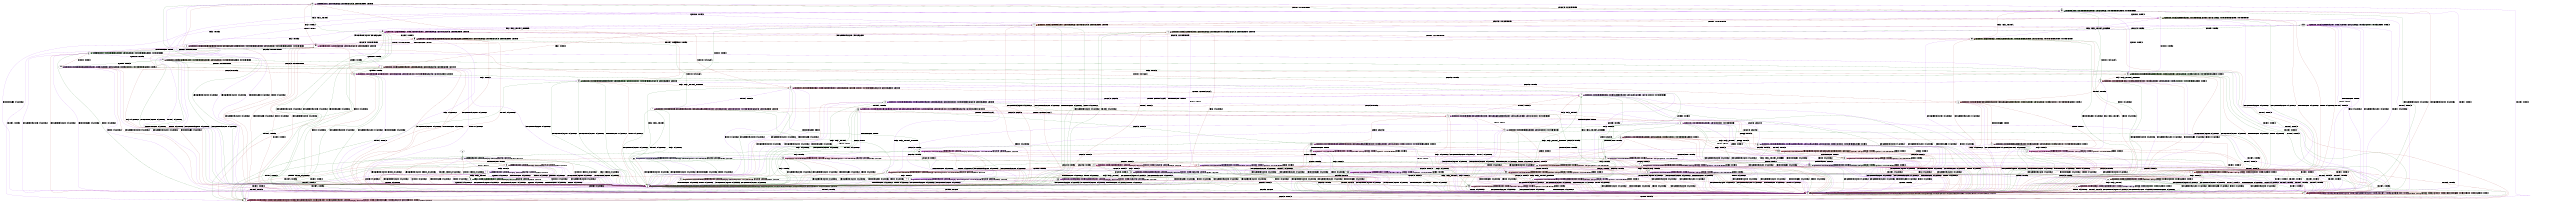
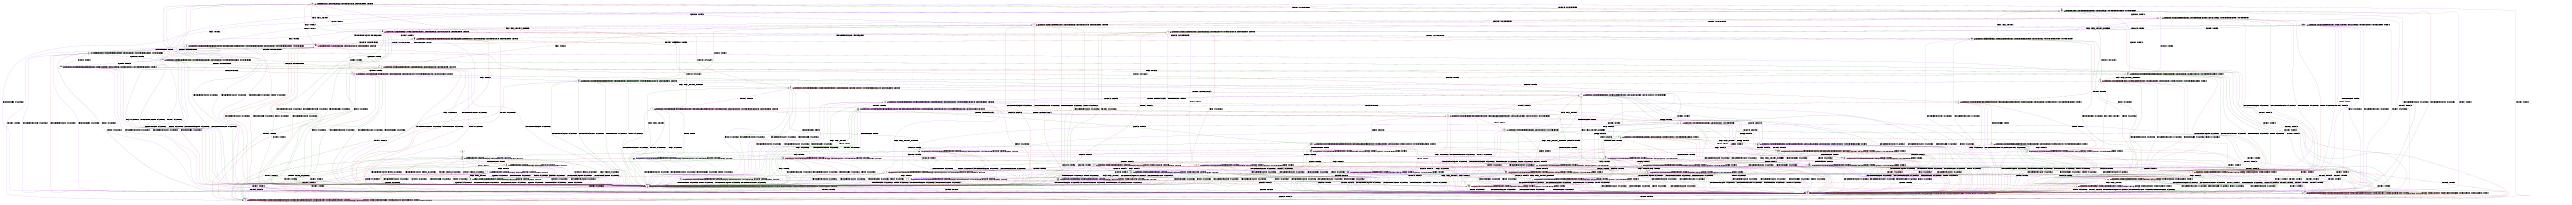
none -> (423, 29)
(777, 129) -> (684, 142)
none -> (1563, 132)
(1908, 148) -> (1655, 118)
